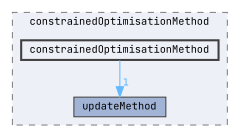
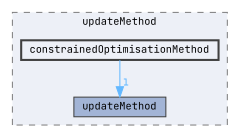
(120, 22) -> (120, 22)
